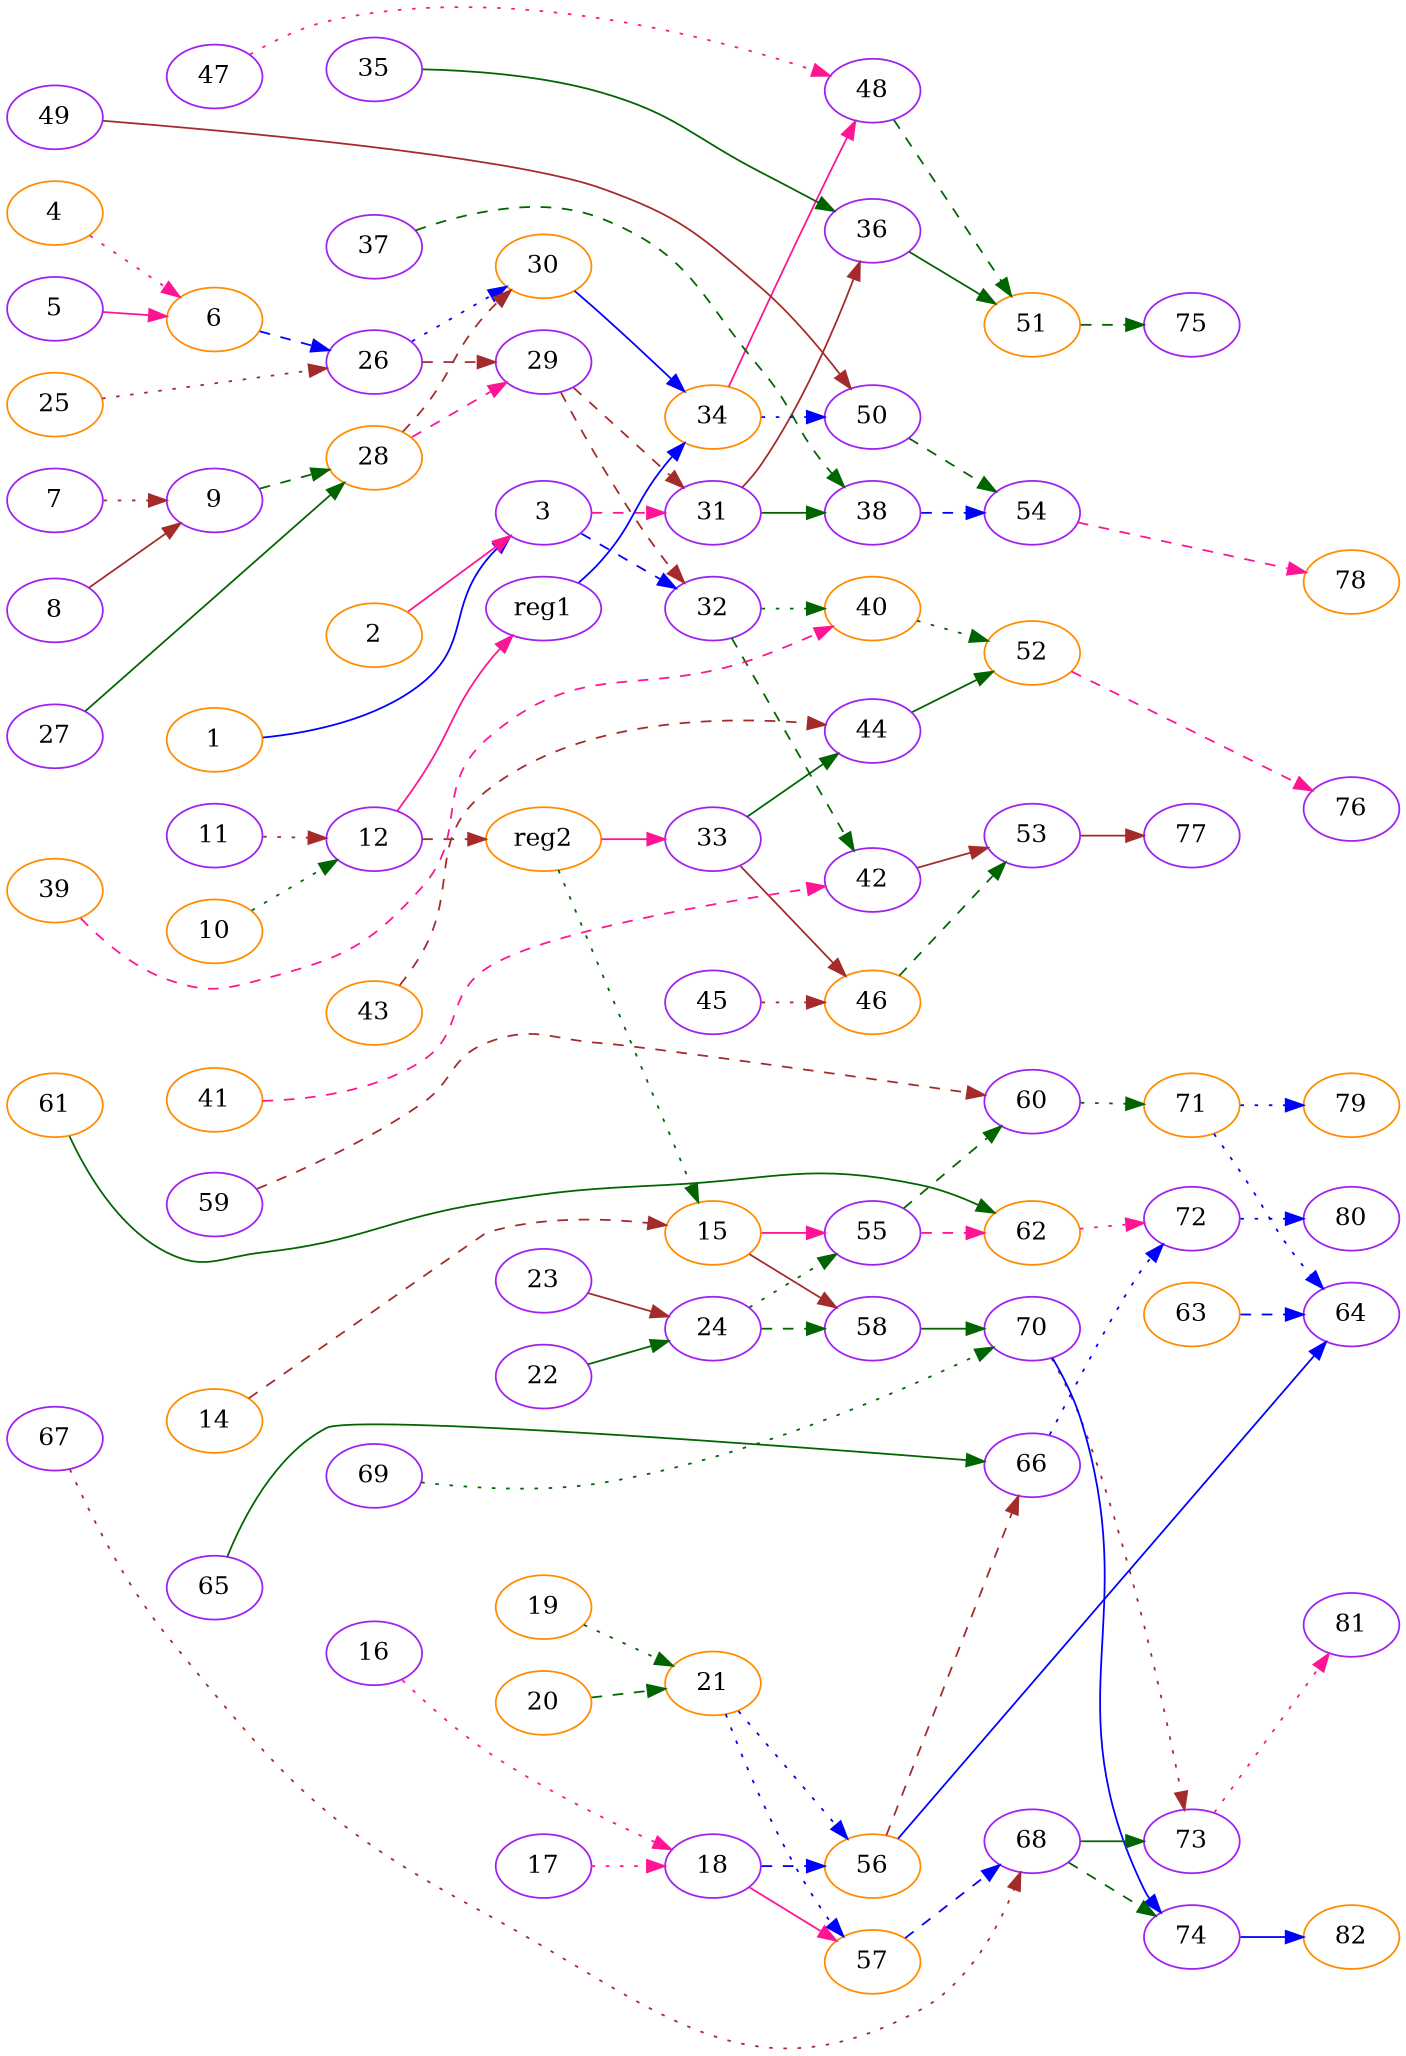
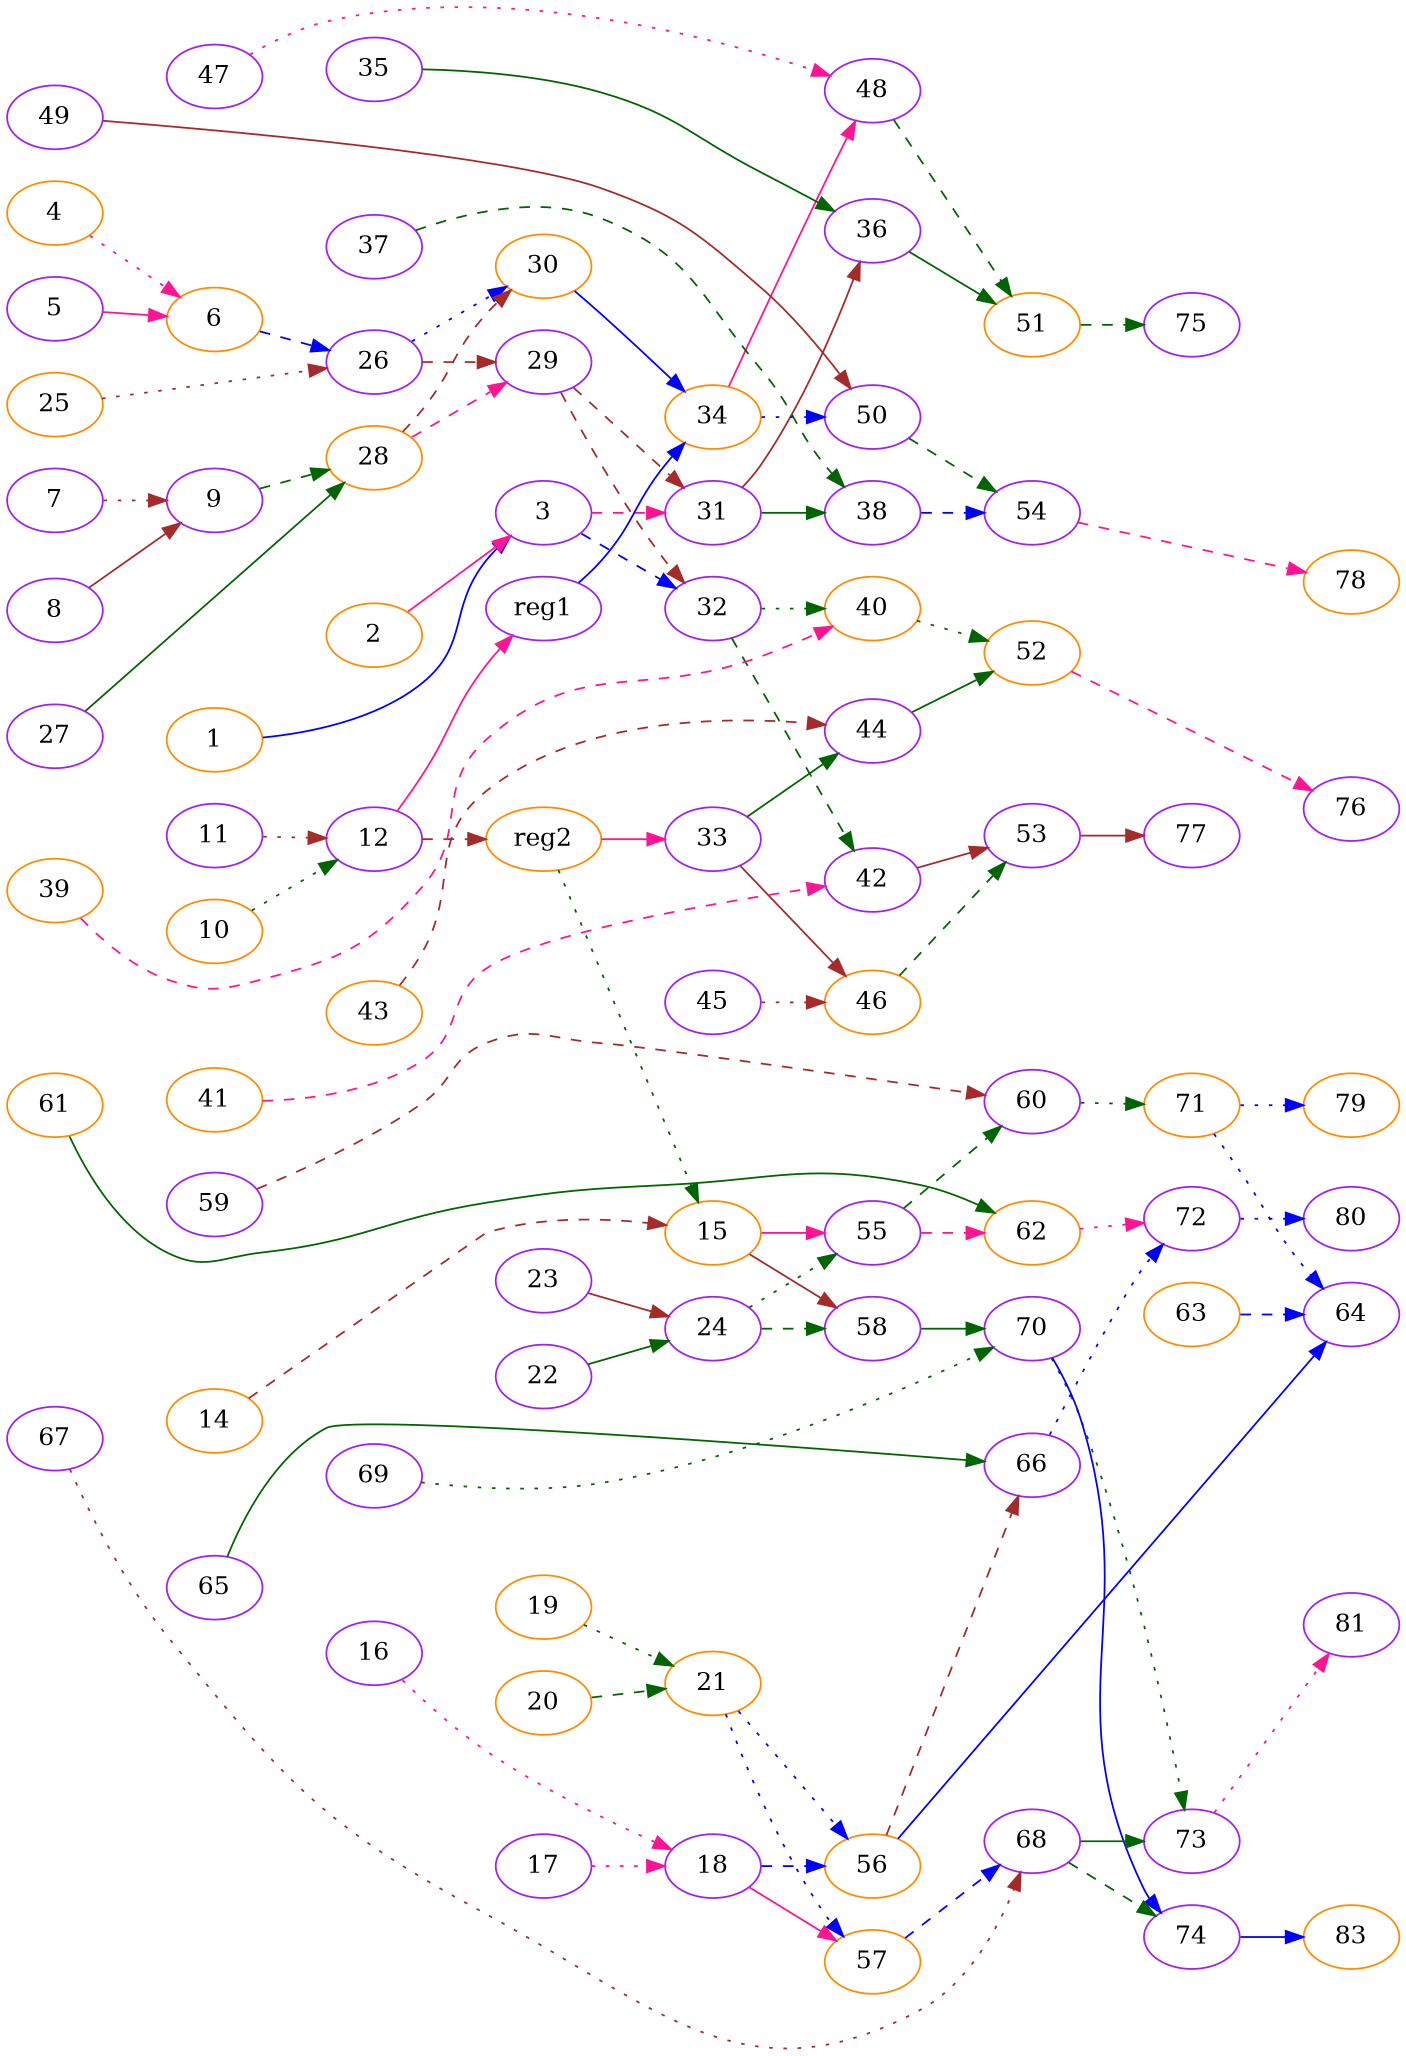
(1123, 1549) -> (1123, 1549)
(1351, 1937) -> (1351, 1937)
